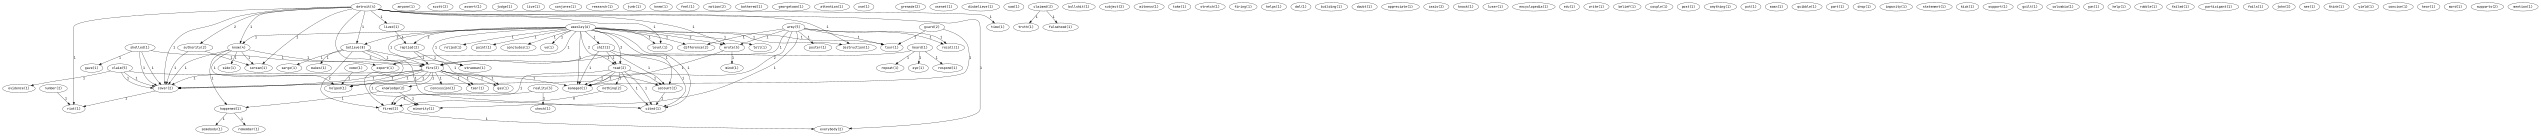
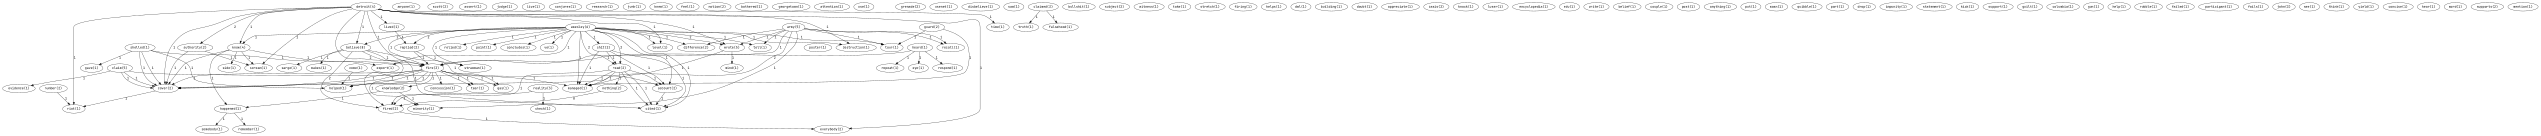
(805, 37) -> (777, 34)
none -> (384, 48)
(257, 76) -> (225, 85)
